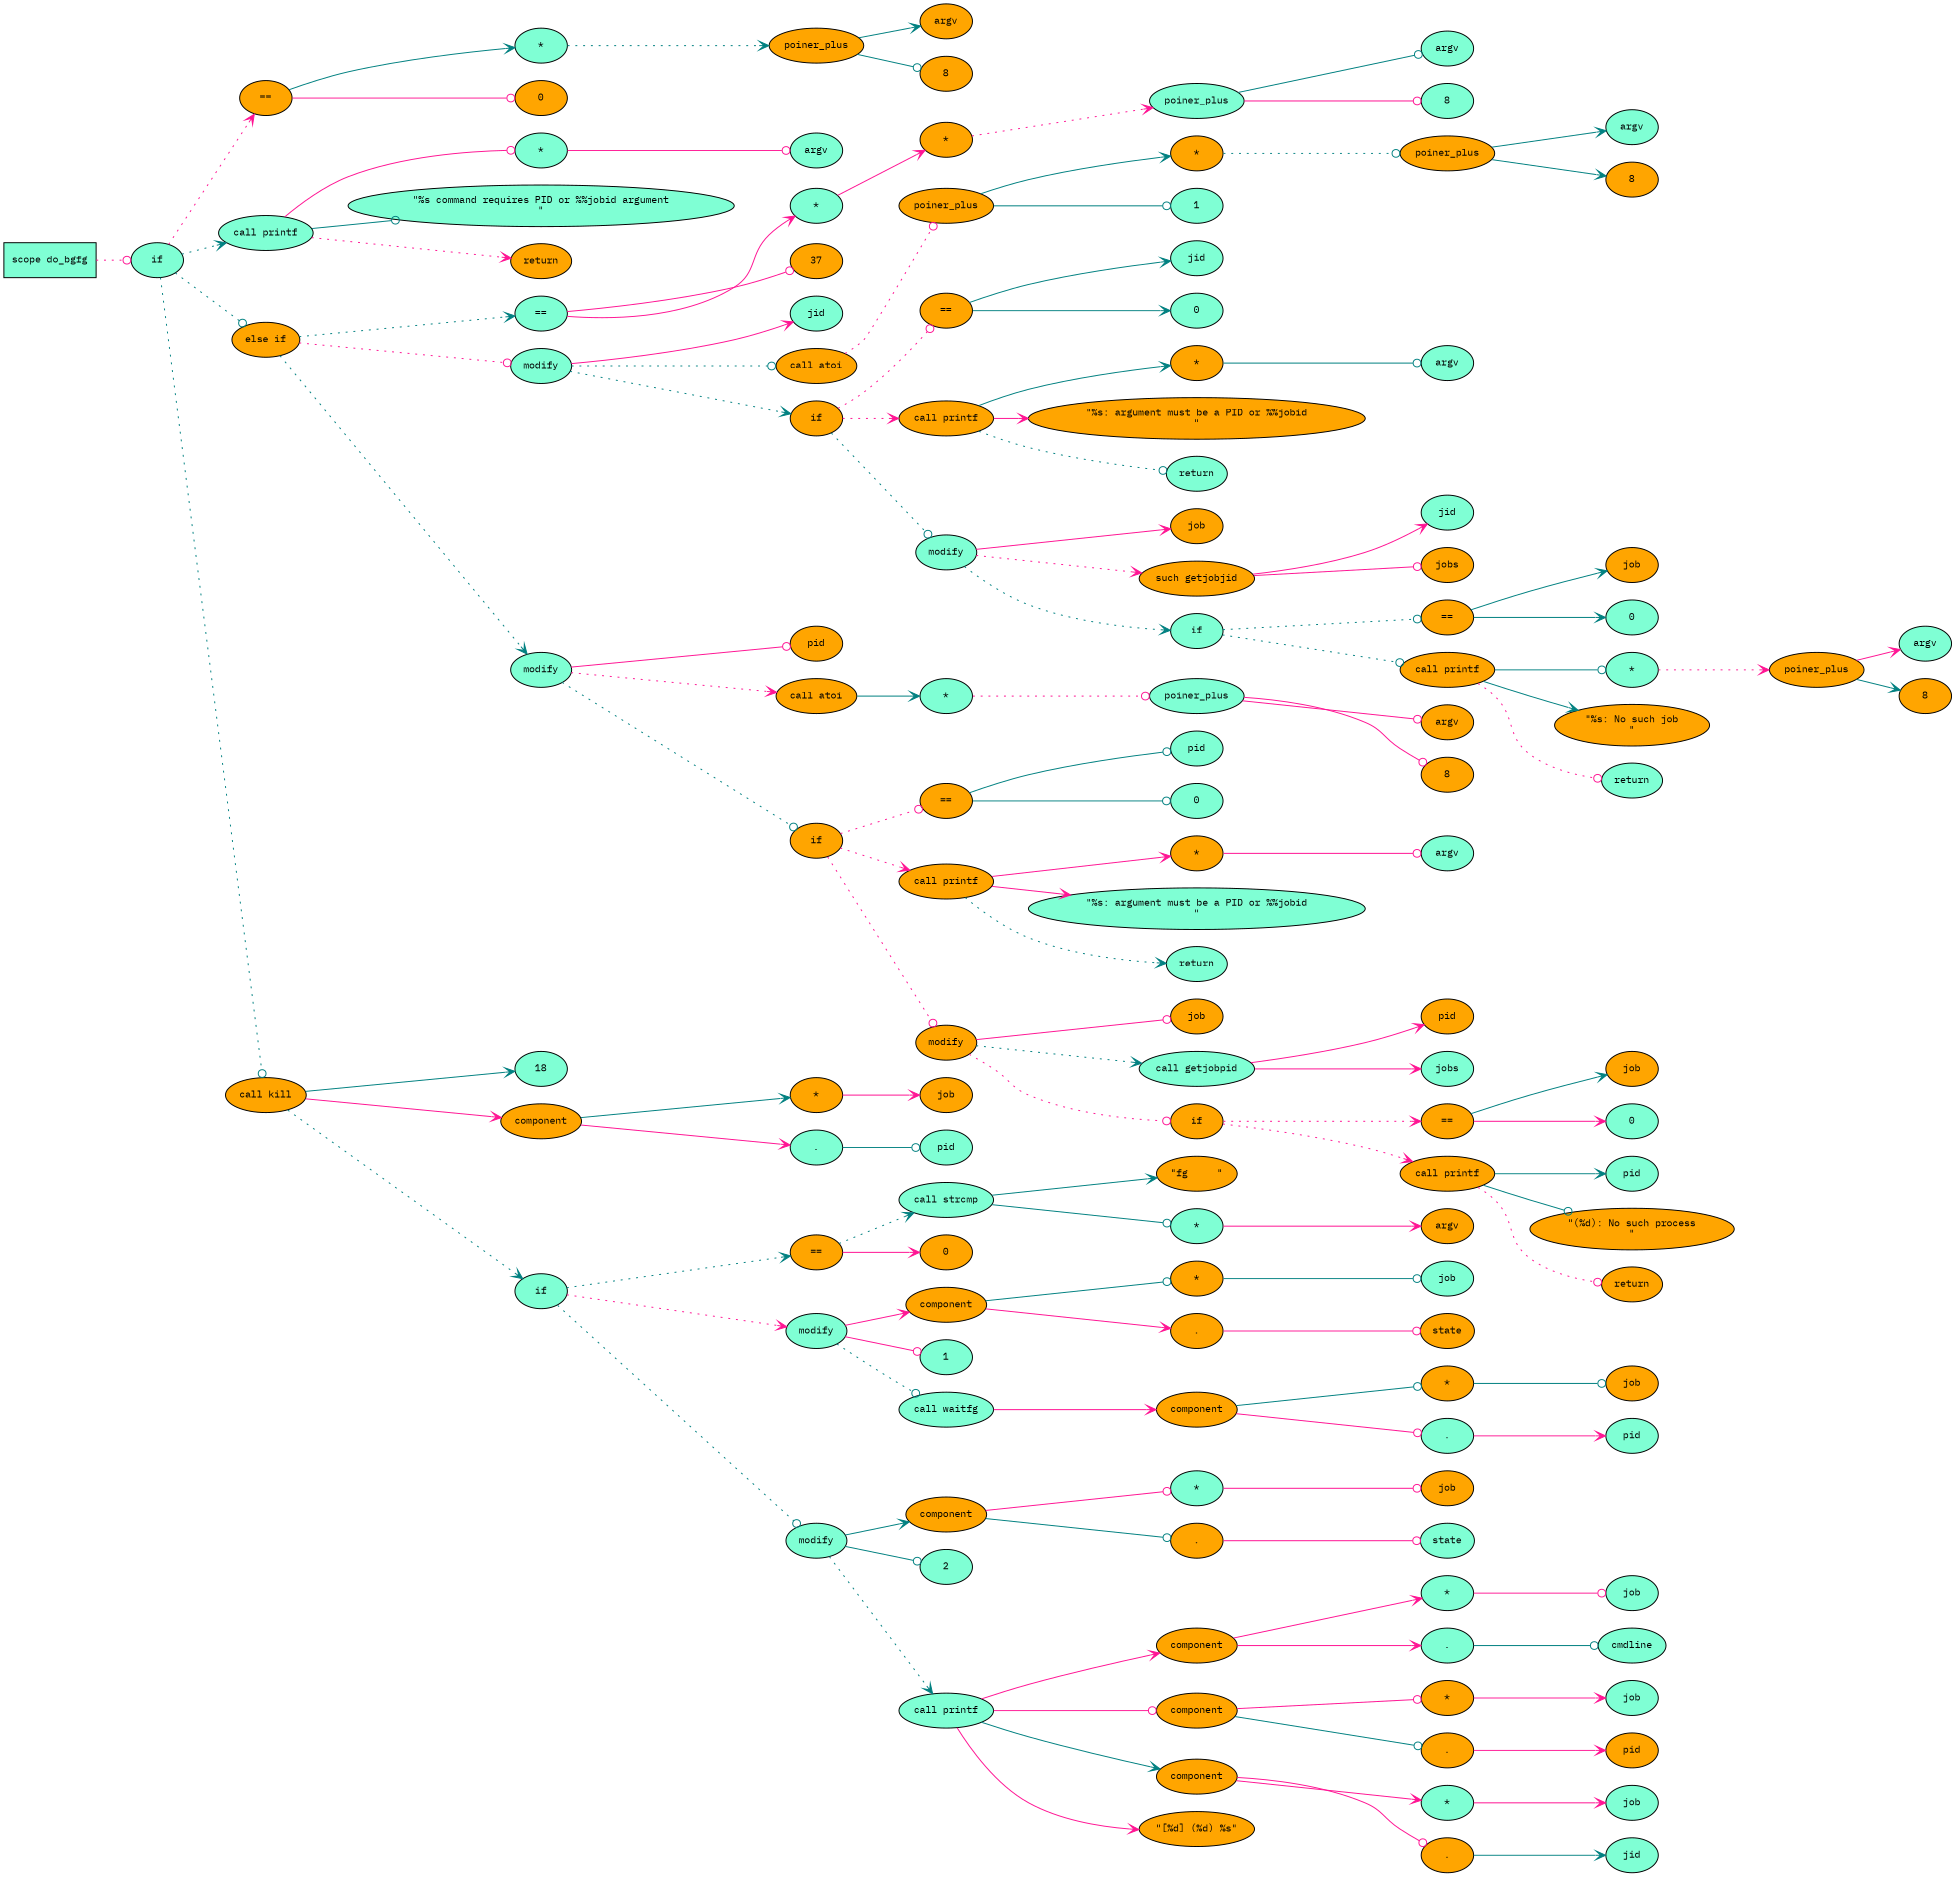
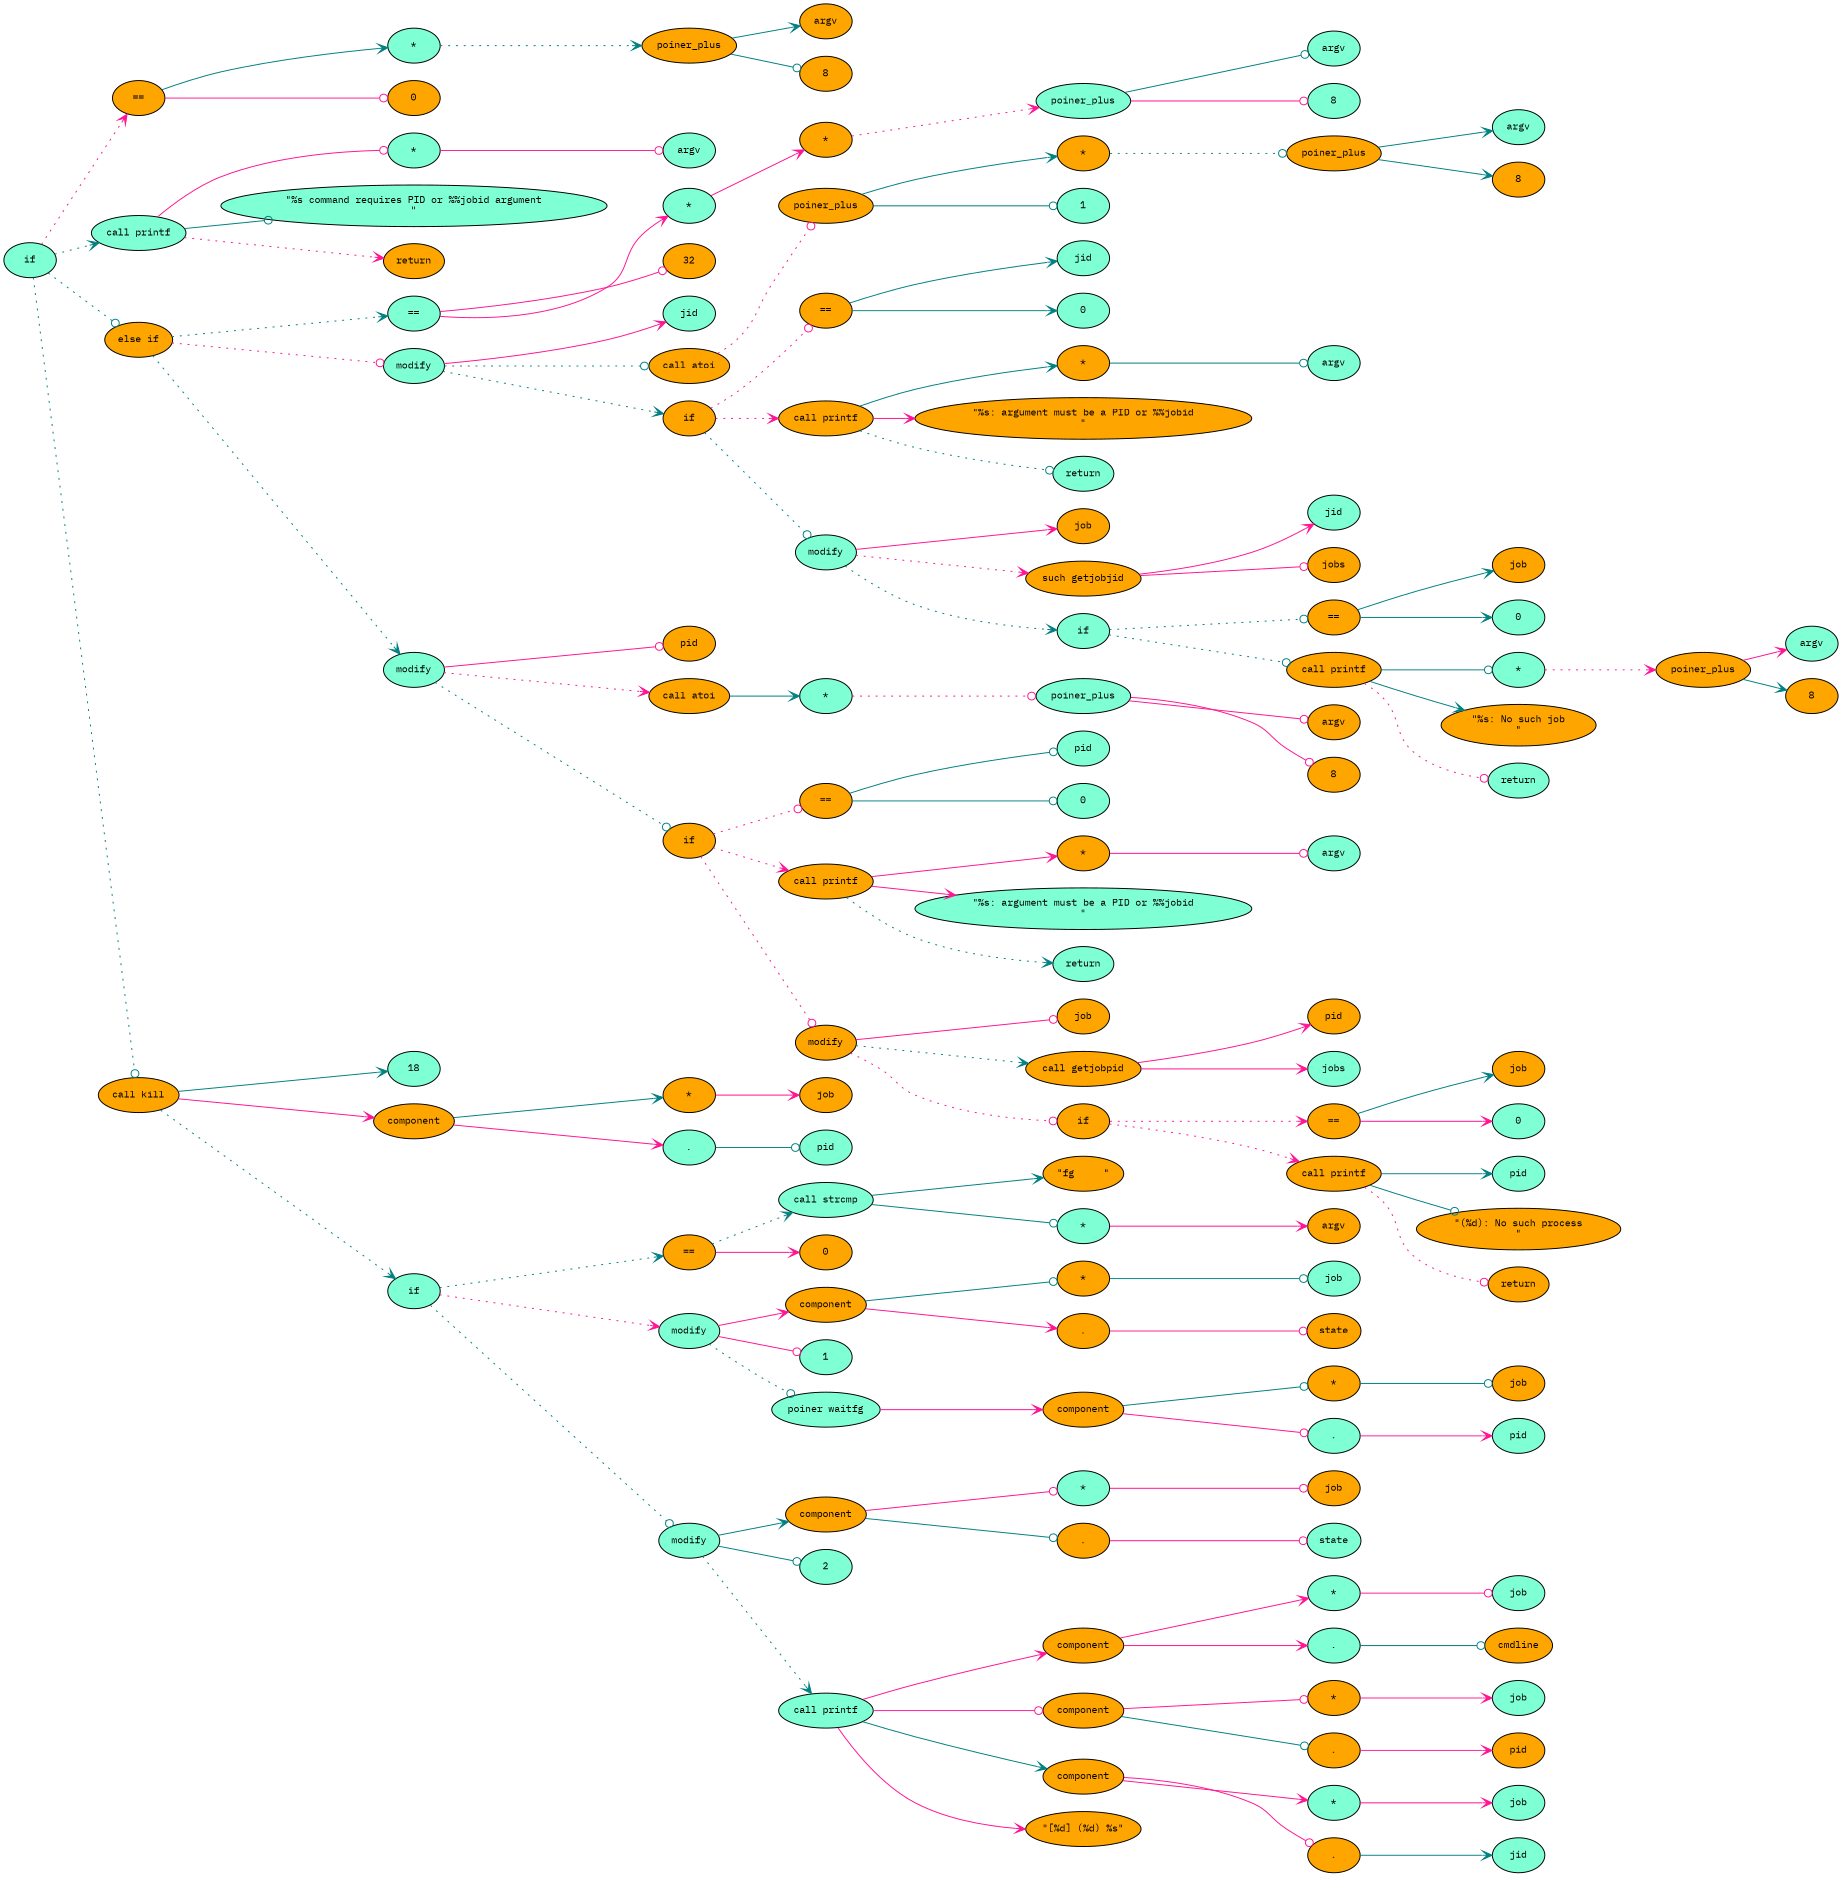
(50, 260) -> none
(816, 261) -> (689, 261)
(1197, 1069) -> (1083, 1069)
(946, 1410) -> (826, 1410)
(1632, 1646) -> (1519, 1646)
